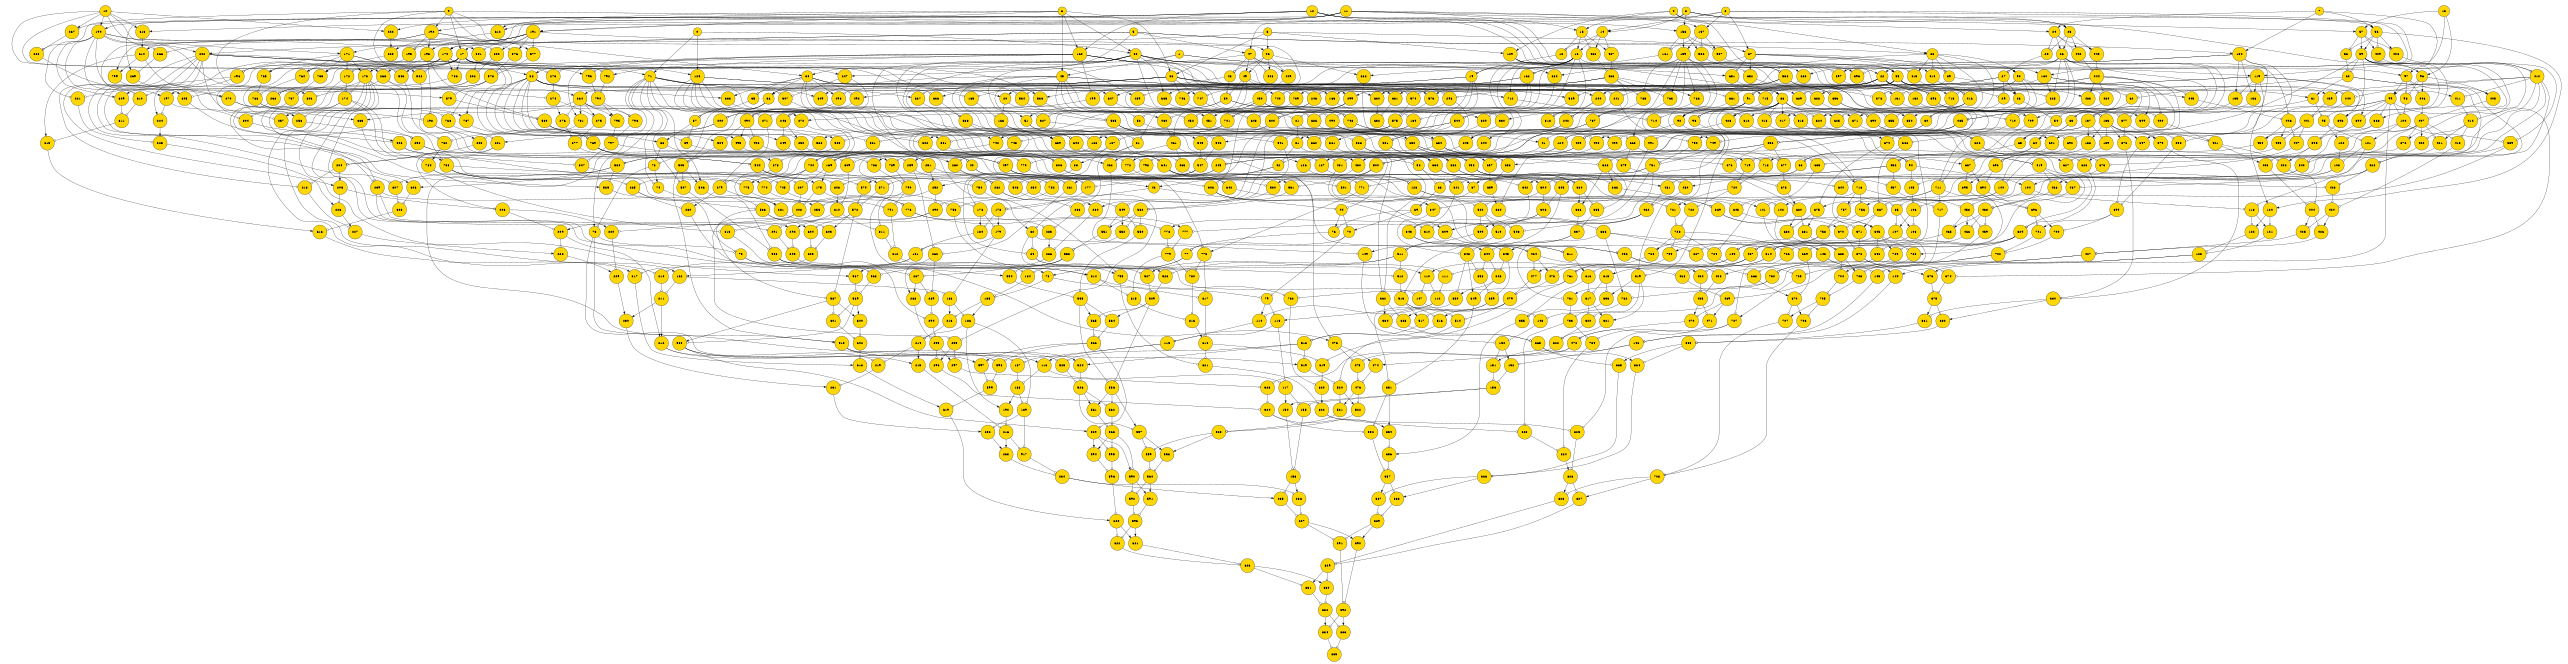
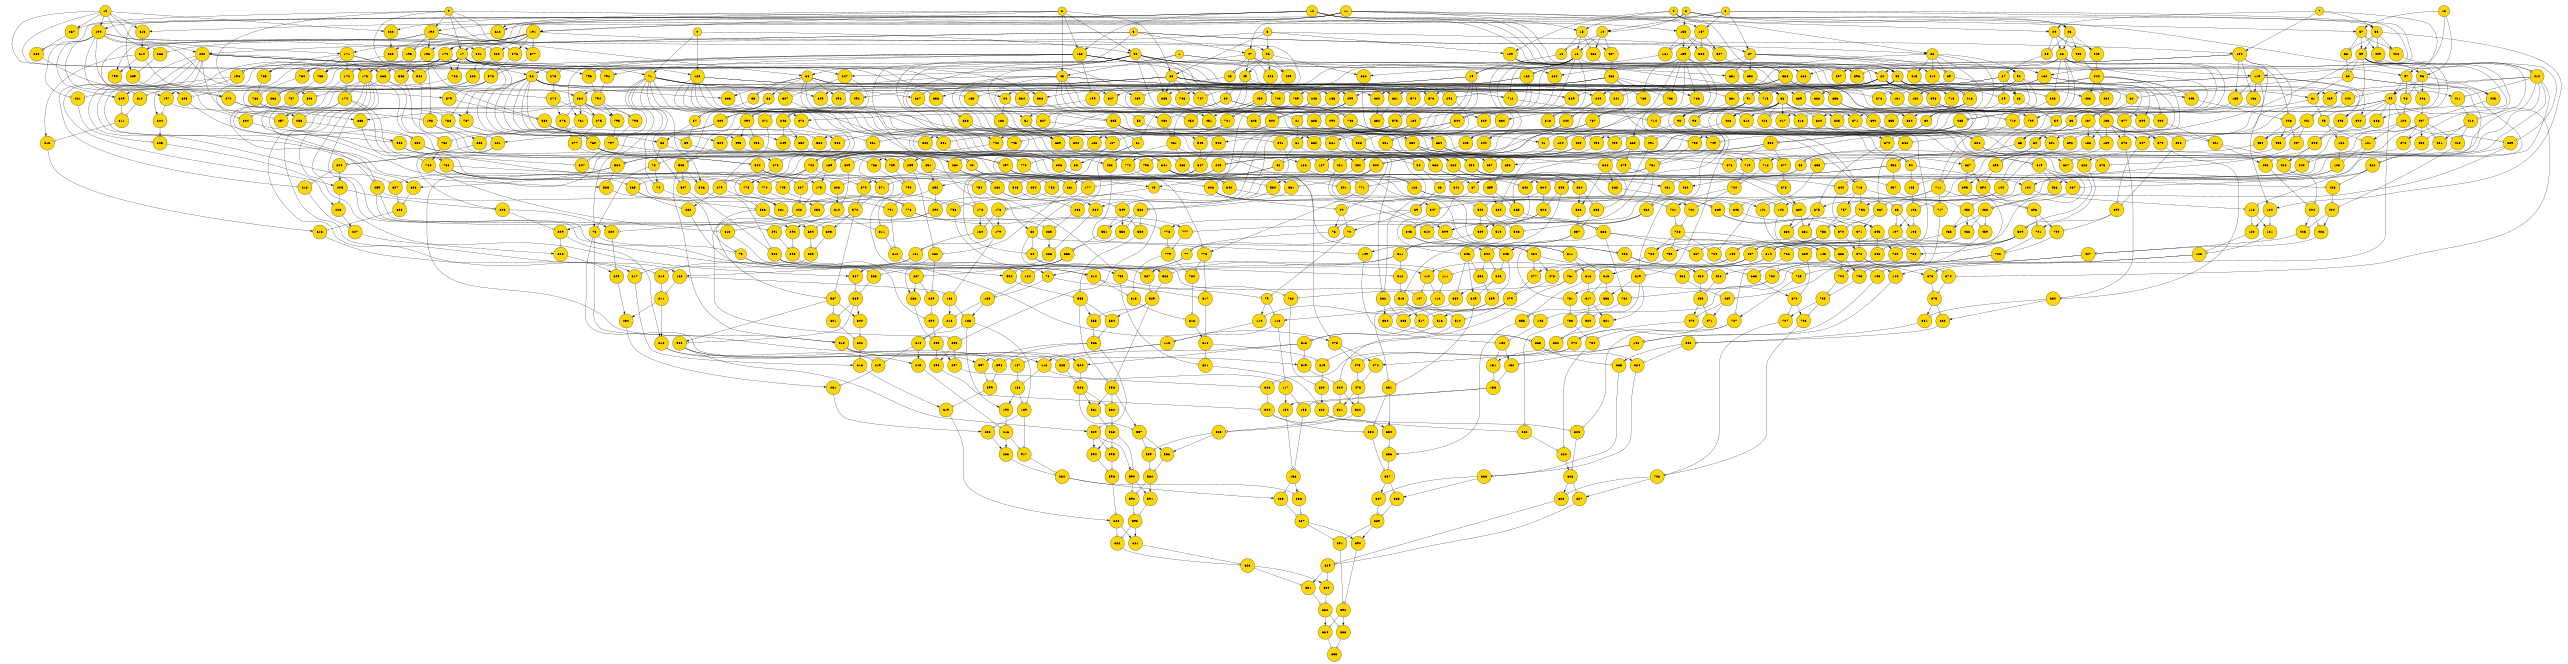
(970, 84) -> (1169, 86)
(2048, 86) -> (1980, 86)
none -> (1517, 210)
(1850, 242) -> (1850, 242)
none -> (1586, 263)
